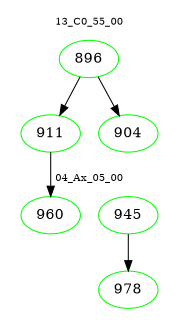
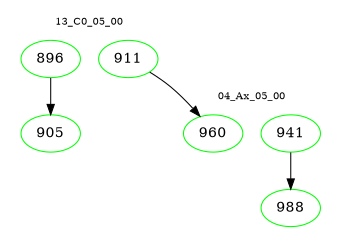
(90, 22) -> (90, 22)
(72, 91) -> none
(128, 133) -> (51, 133)
(128, 215) -> (291, 133)
(128, 290) -> (291, 208)
